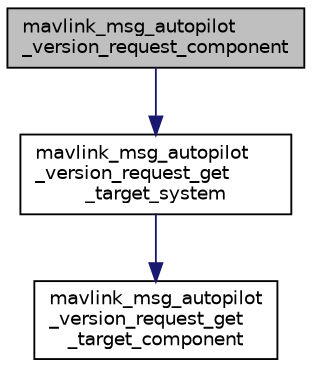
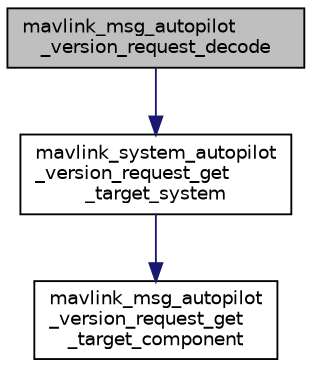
(156, 38) -> (156, 38)
(156, 174) -> (156, 174)
